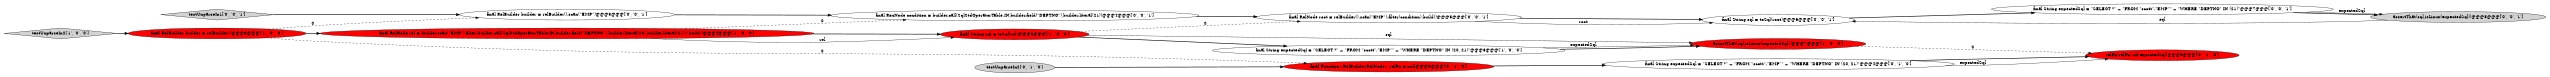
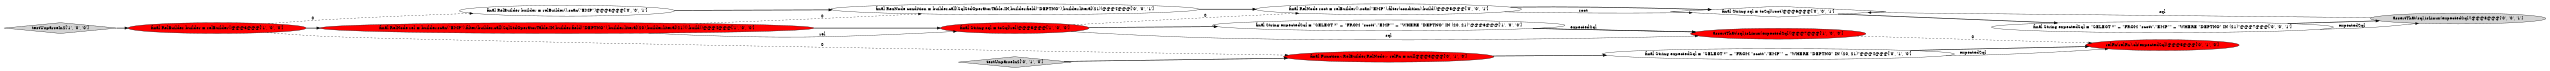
(217, 15) -> none
(1778, 20) -> (1778, 12)
(1015, 67) -> (1015, 62)
